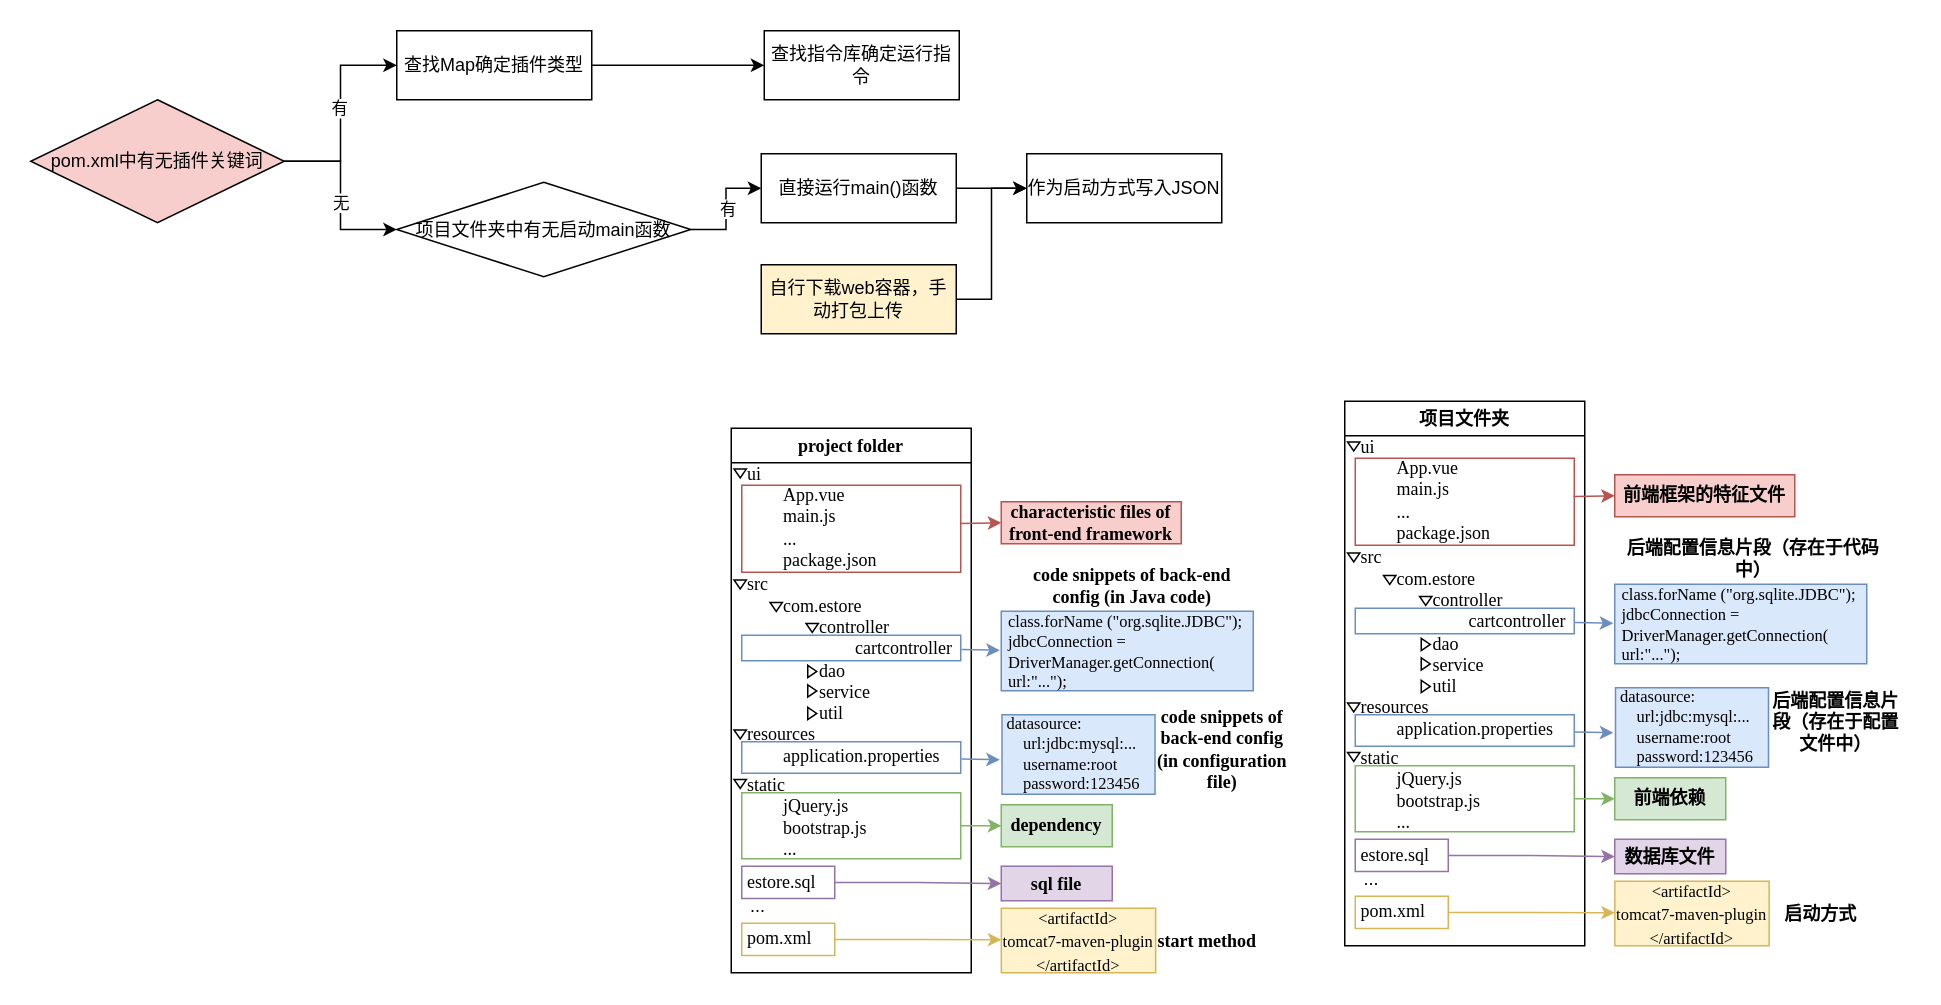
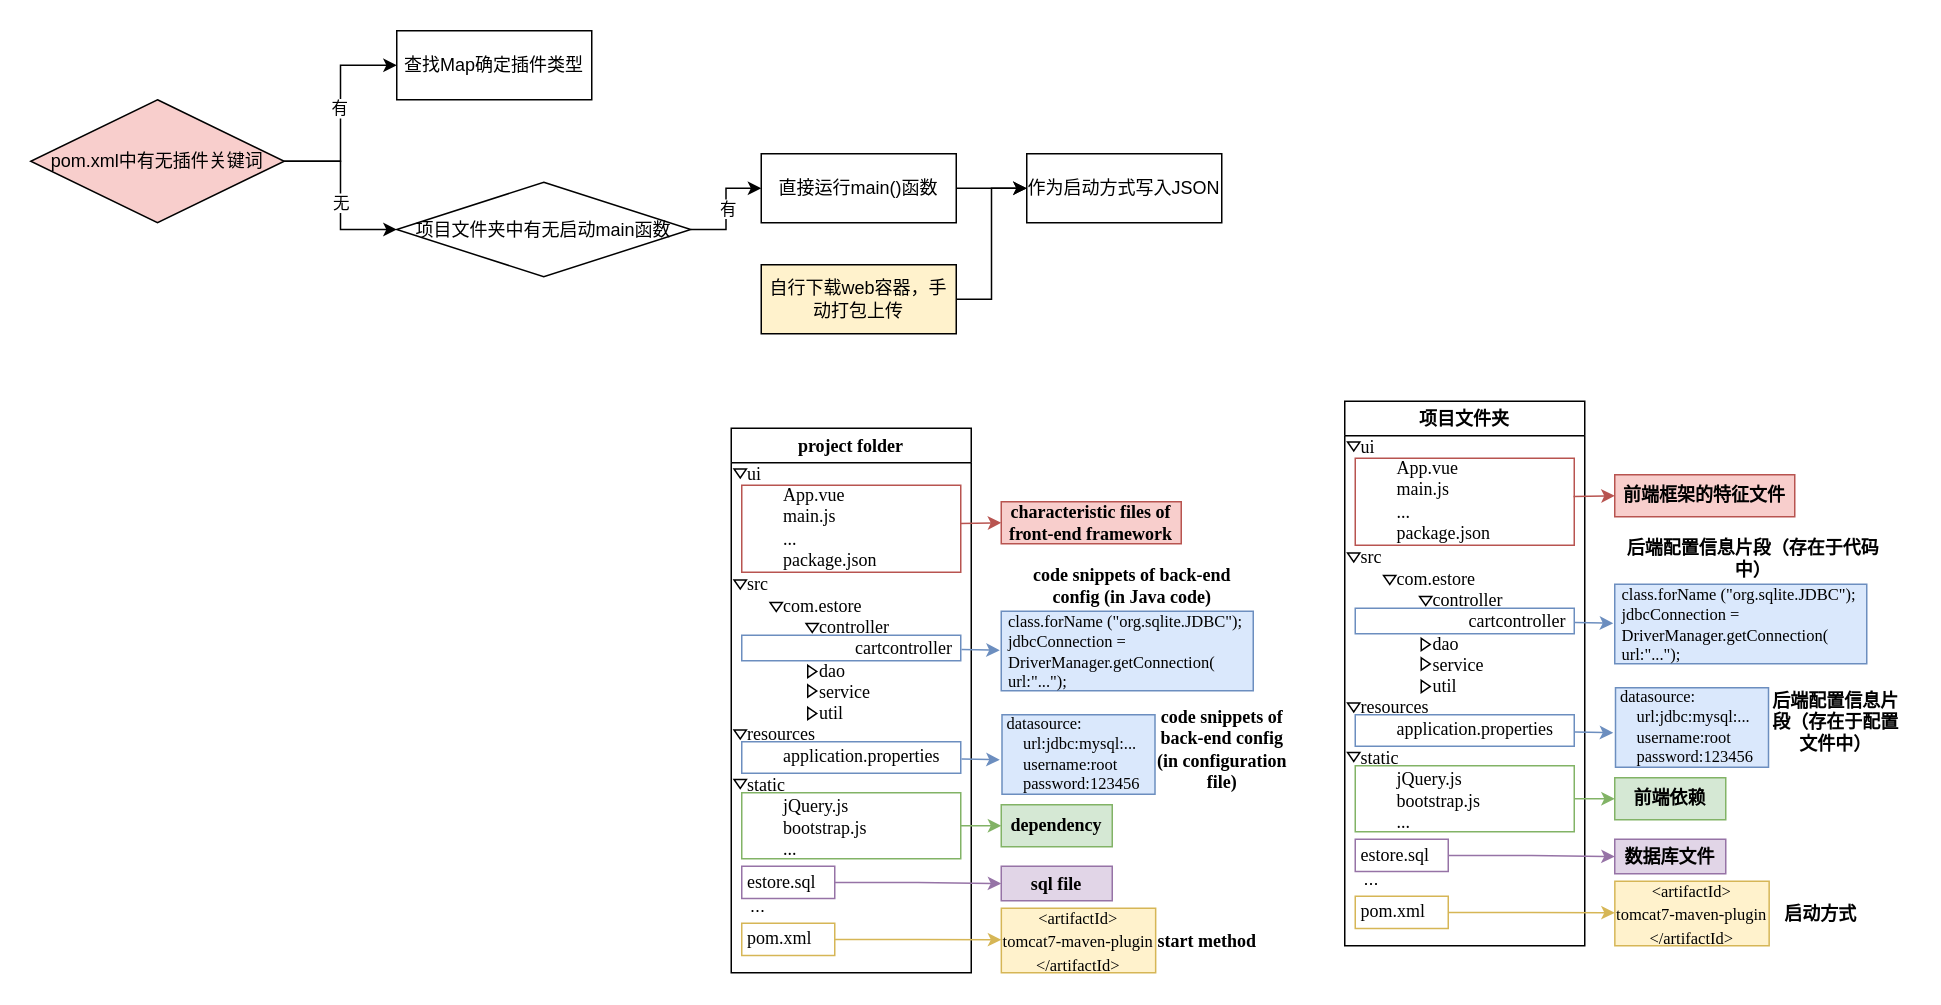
(673, 65) -> none
(862, 65) -> none
